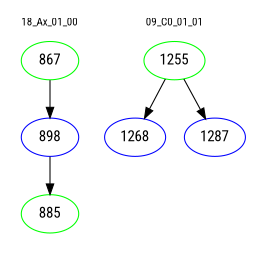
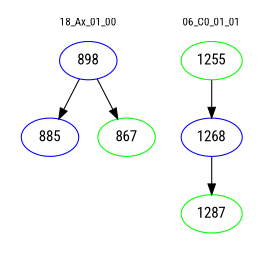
(175, 23) -> (212, 23)
(50, 94) -> (105, 94)
(192, 94) -> (212, 170)
(215, 137) -> (212, 214)
(50, 214) -> (50, 137)
